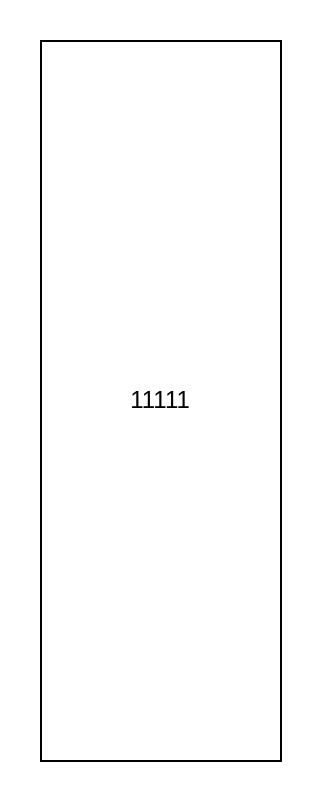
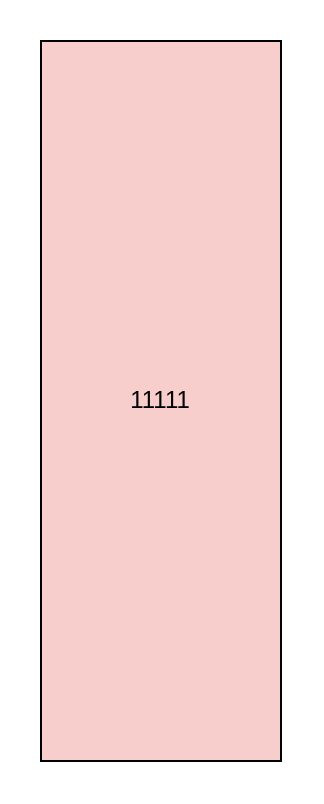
(161, 401) -> (161, 401)
